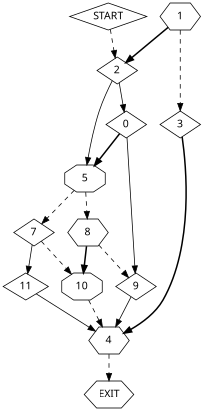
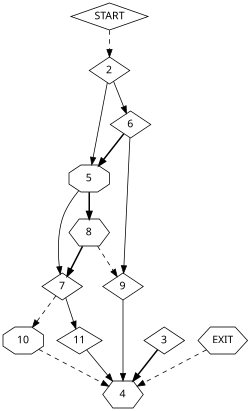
(180, 16) -> none
(126, 124) -> (130, 124)
(86, 202) -> (89, 202)
(61, 204) -> (60, 226)
(85, 256) -> (77, 258)
(109, 364) -> (175, 366)
